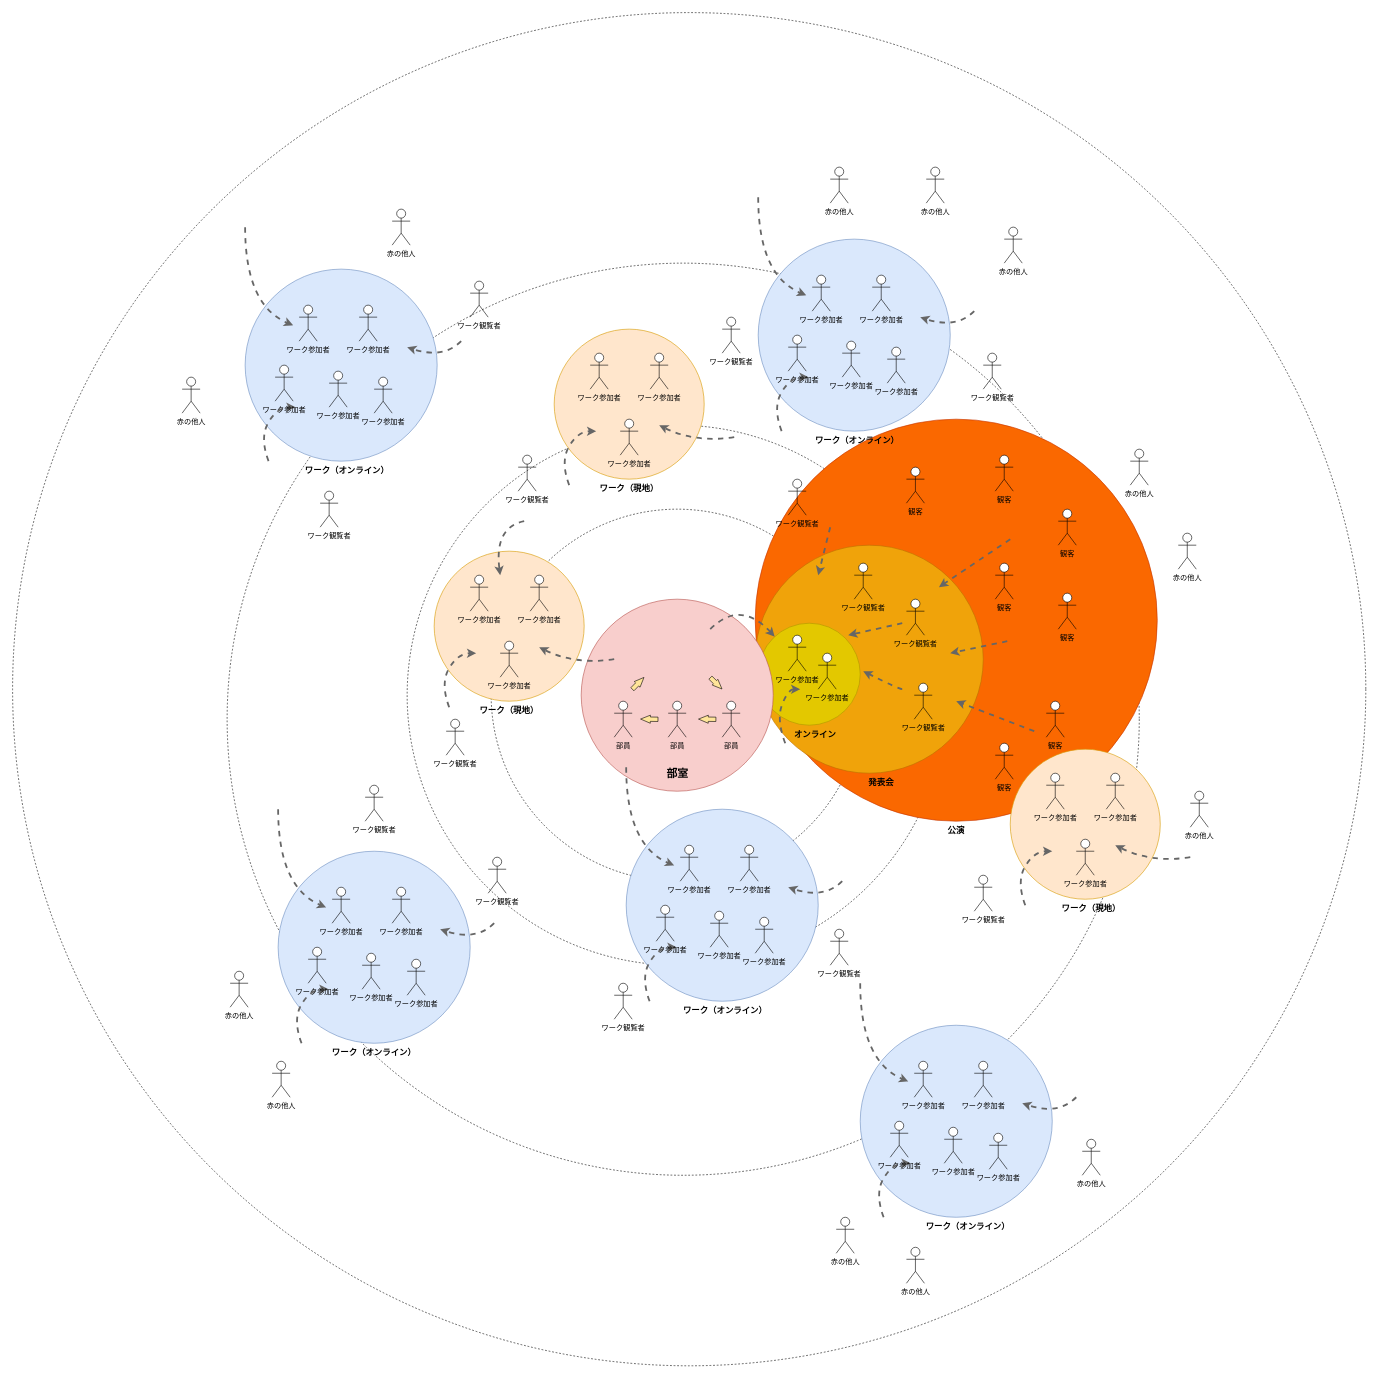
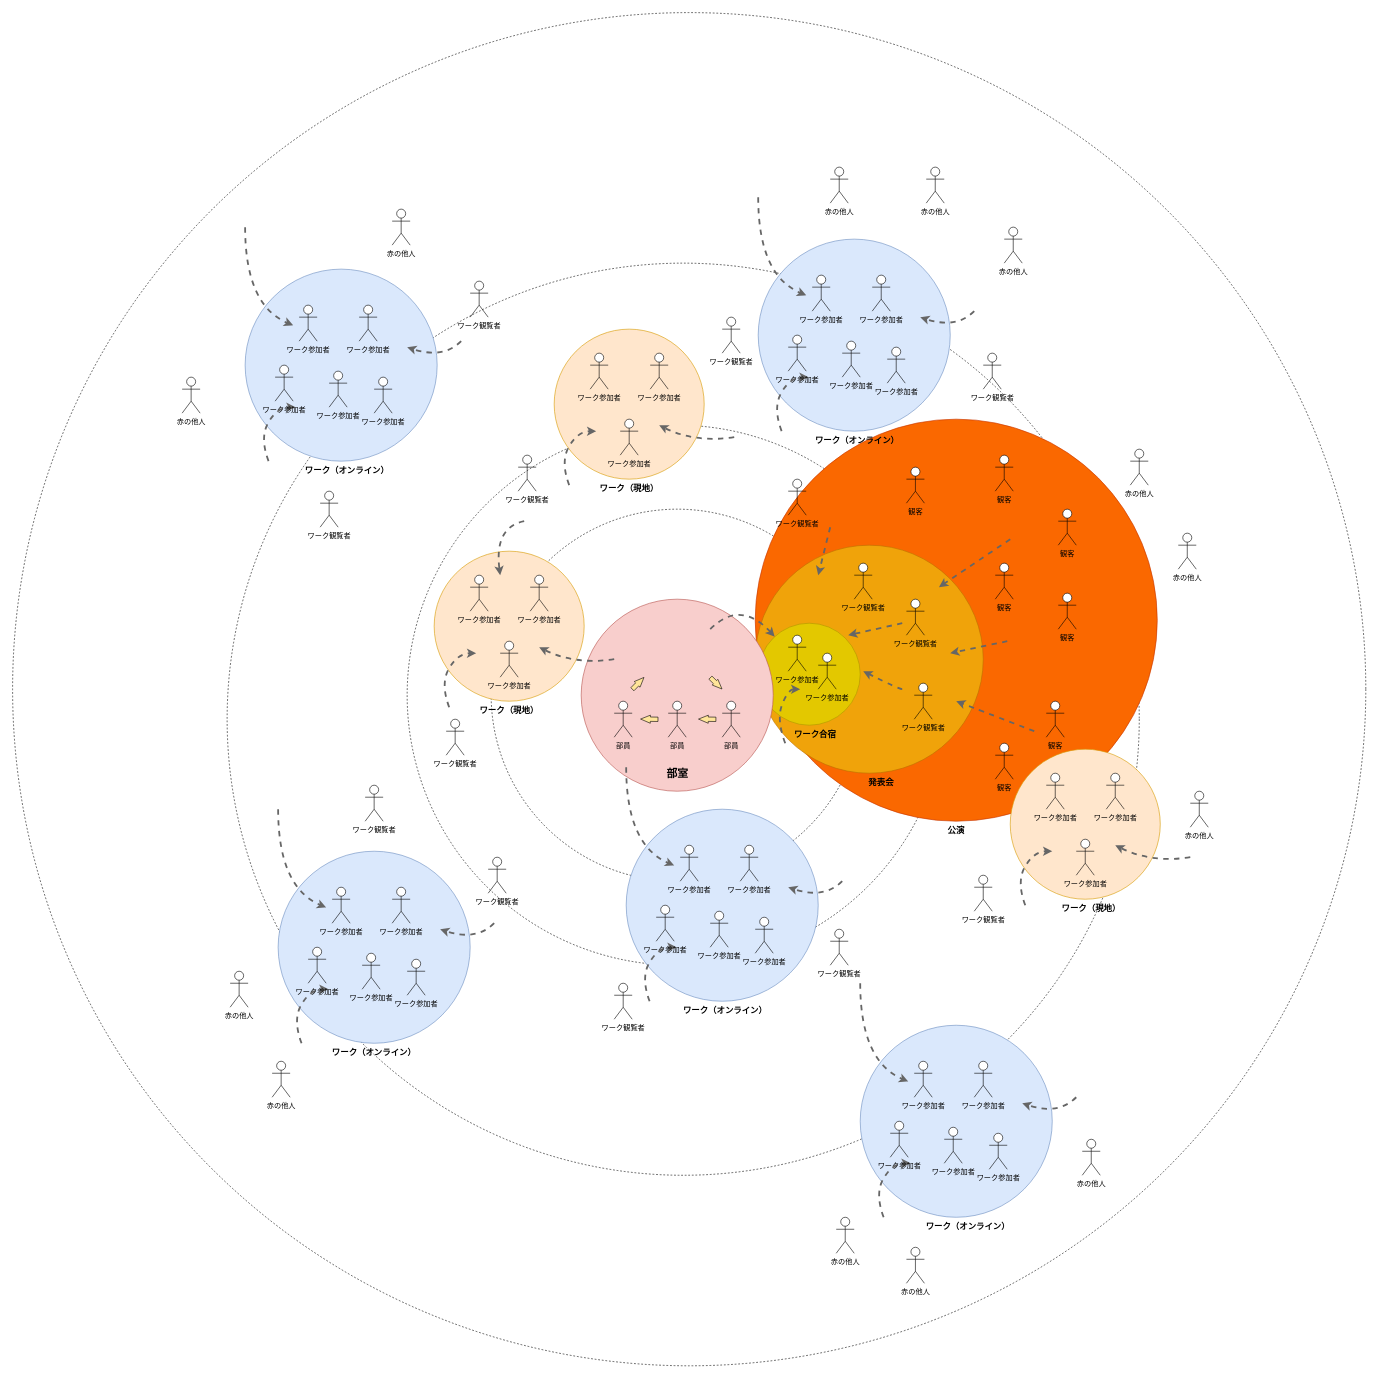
(815, 734) -> (815, 734)
